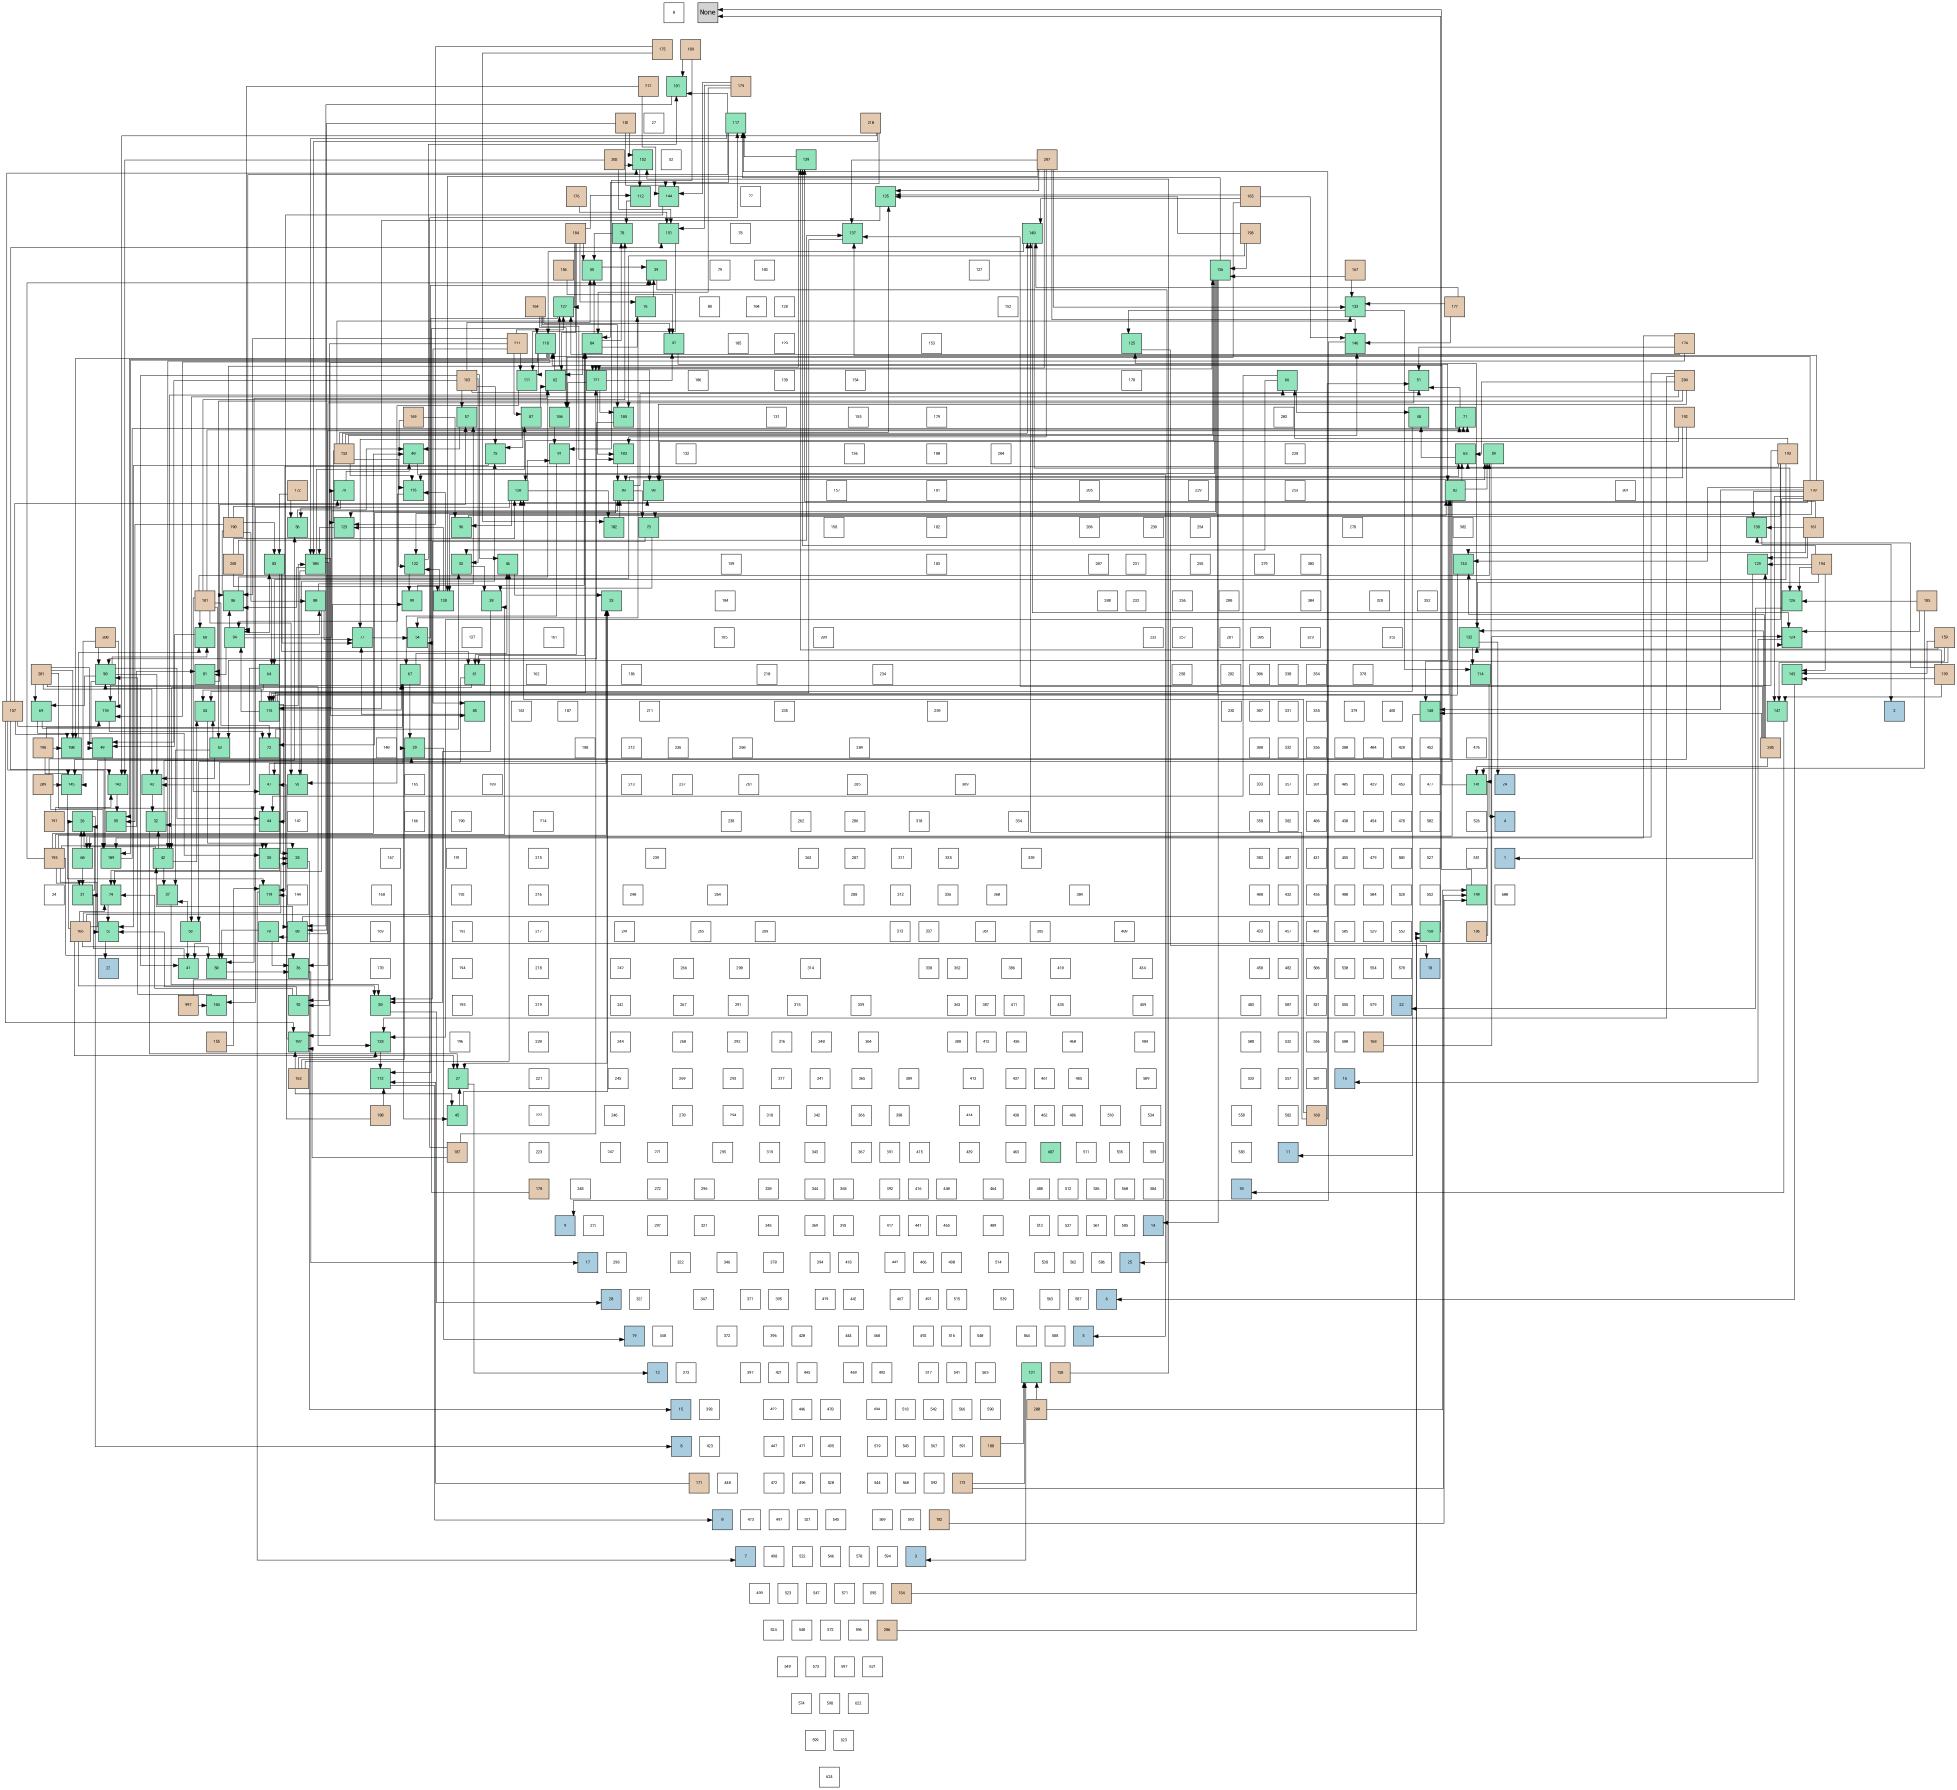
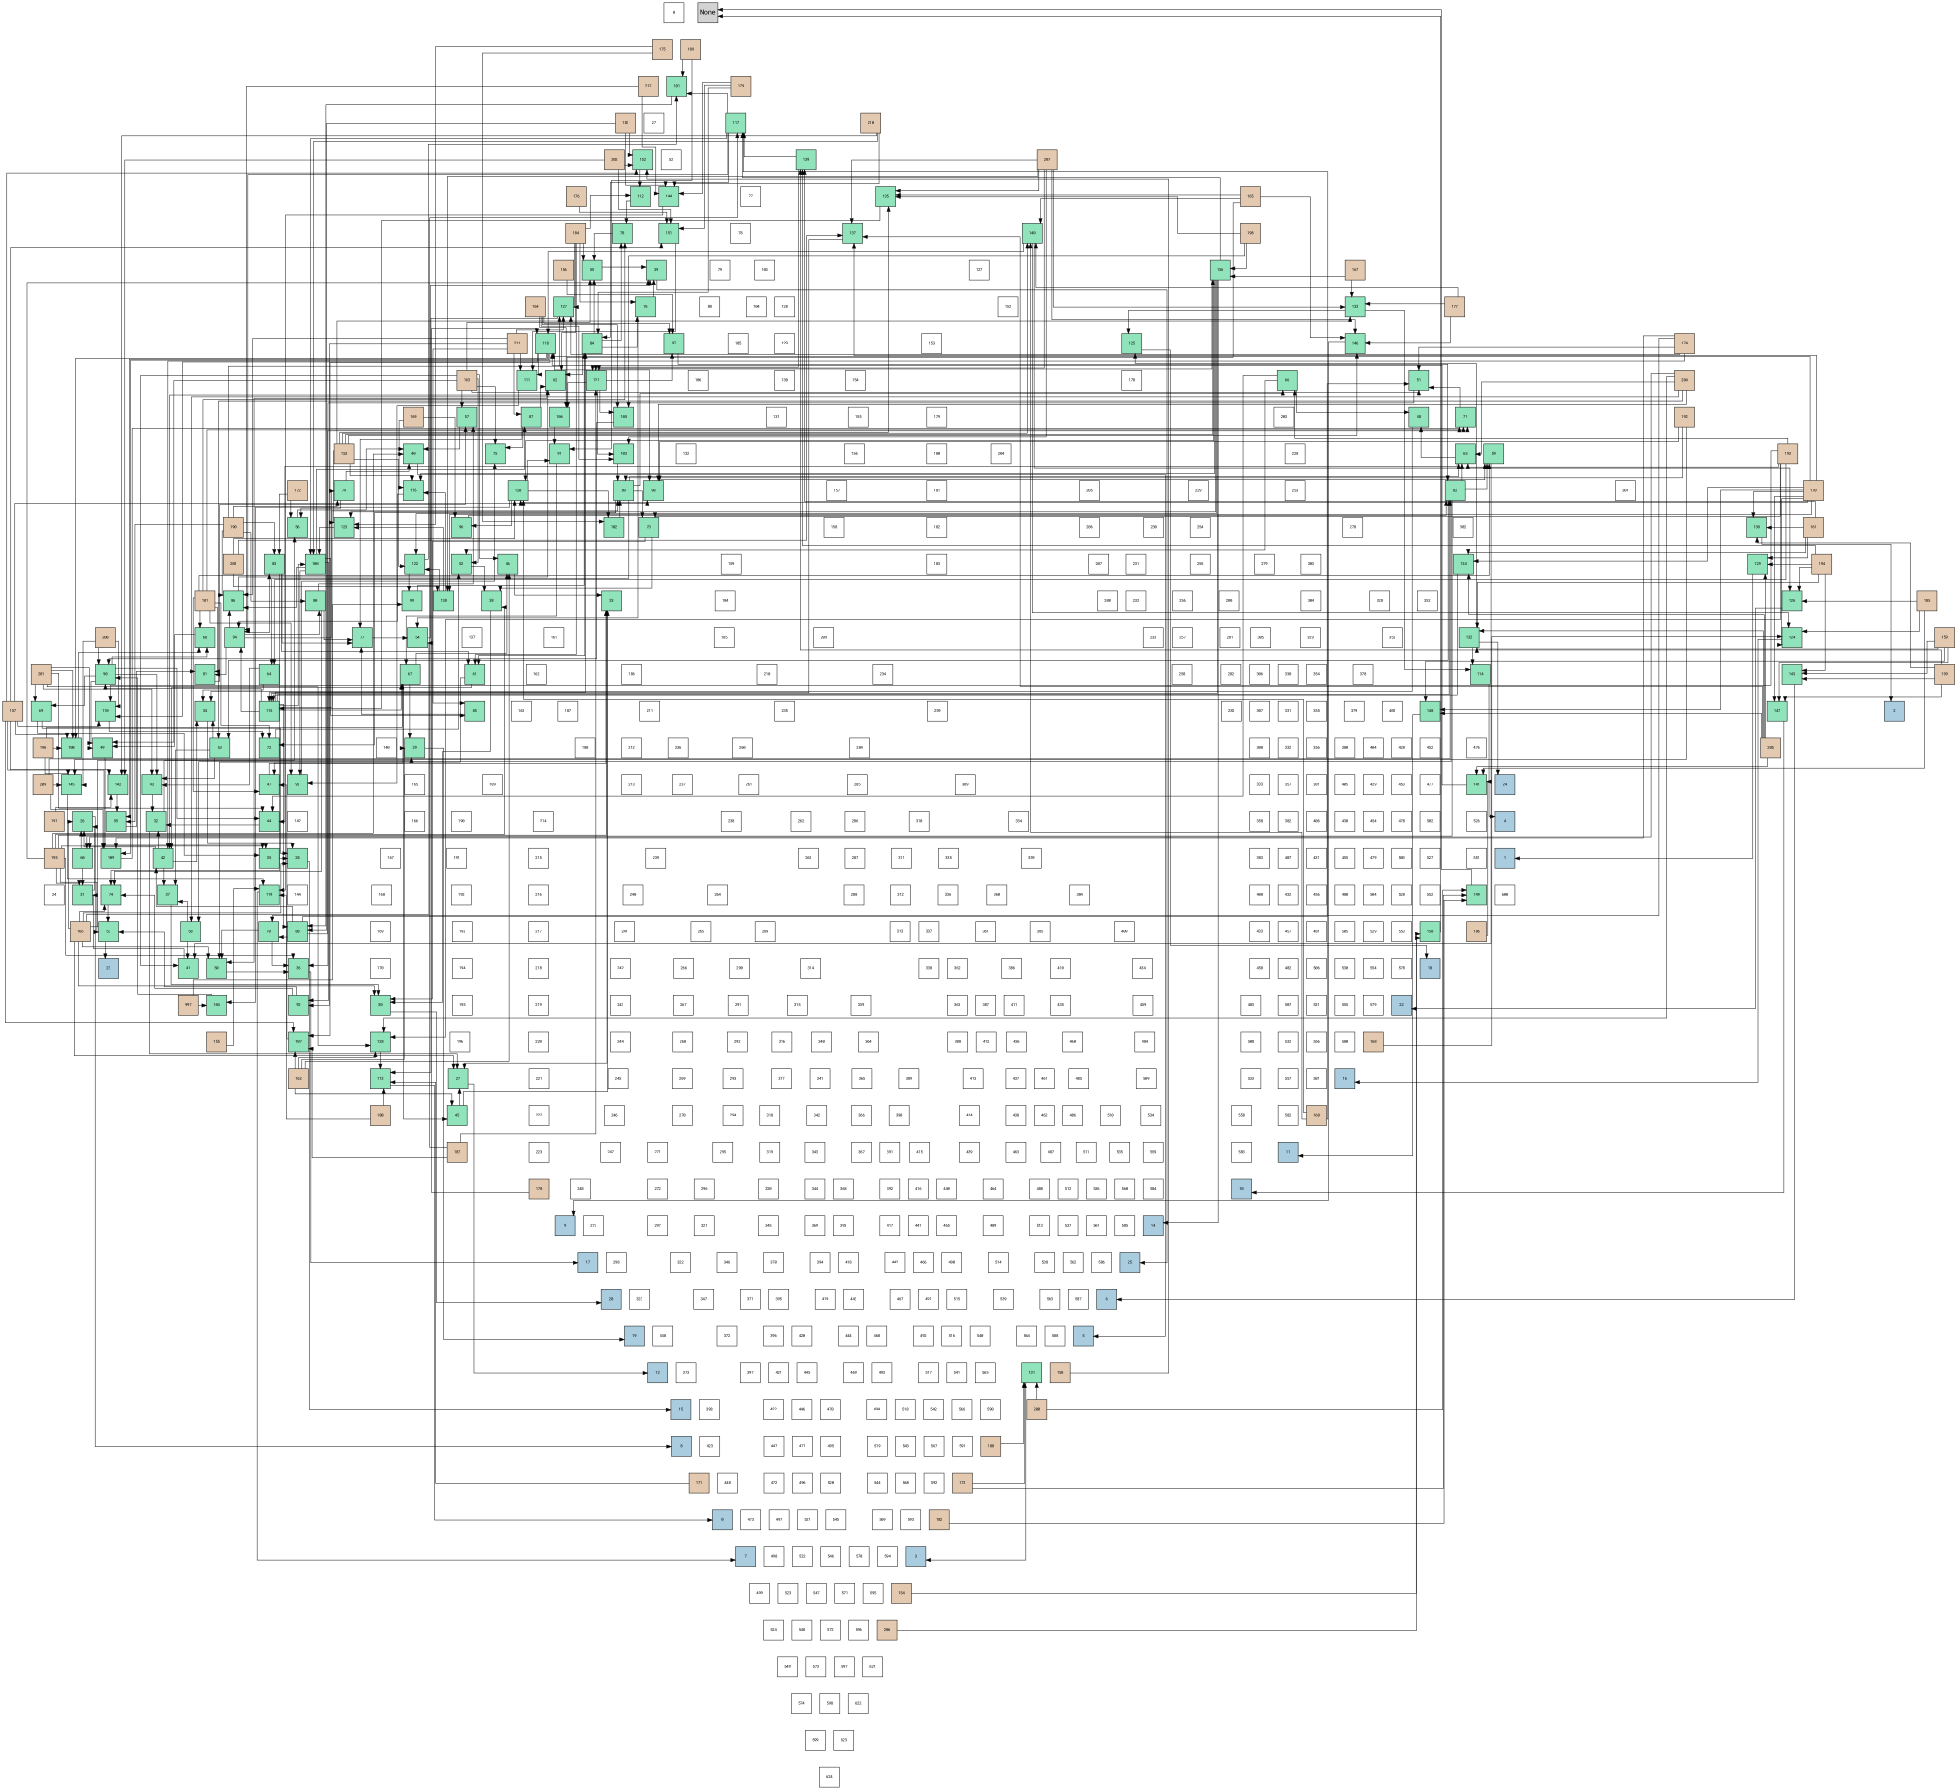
(159, 465) -> none
none -> (1459, 916)
(1051, 1152) -> (1051, 1152)
